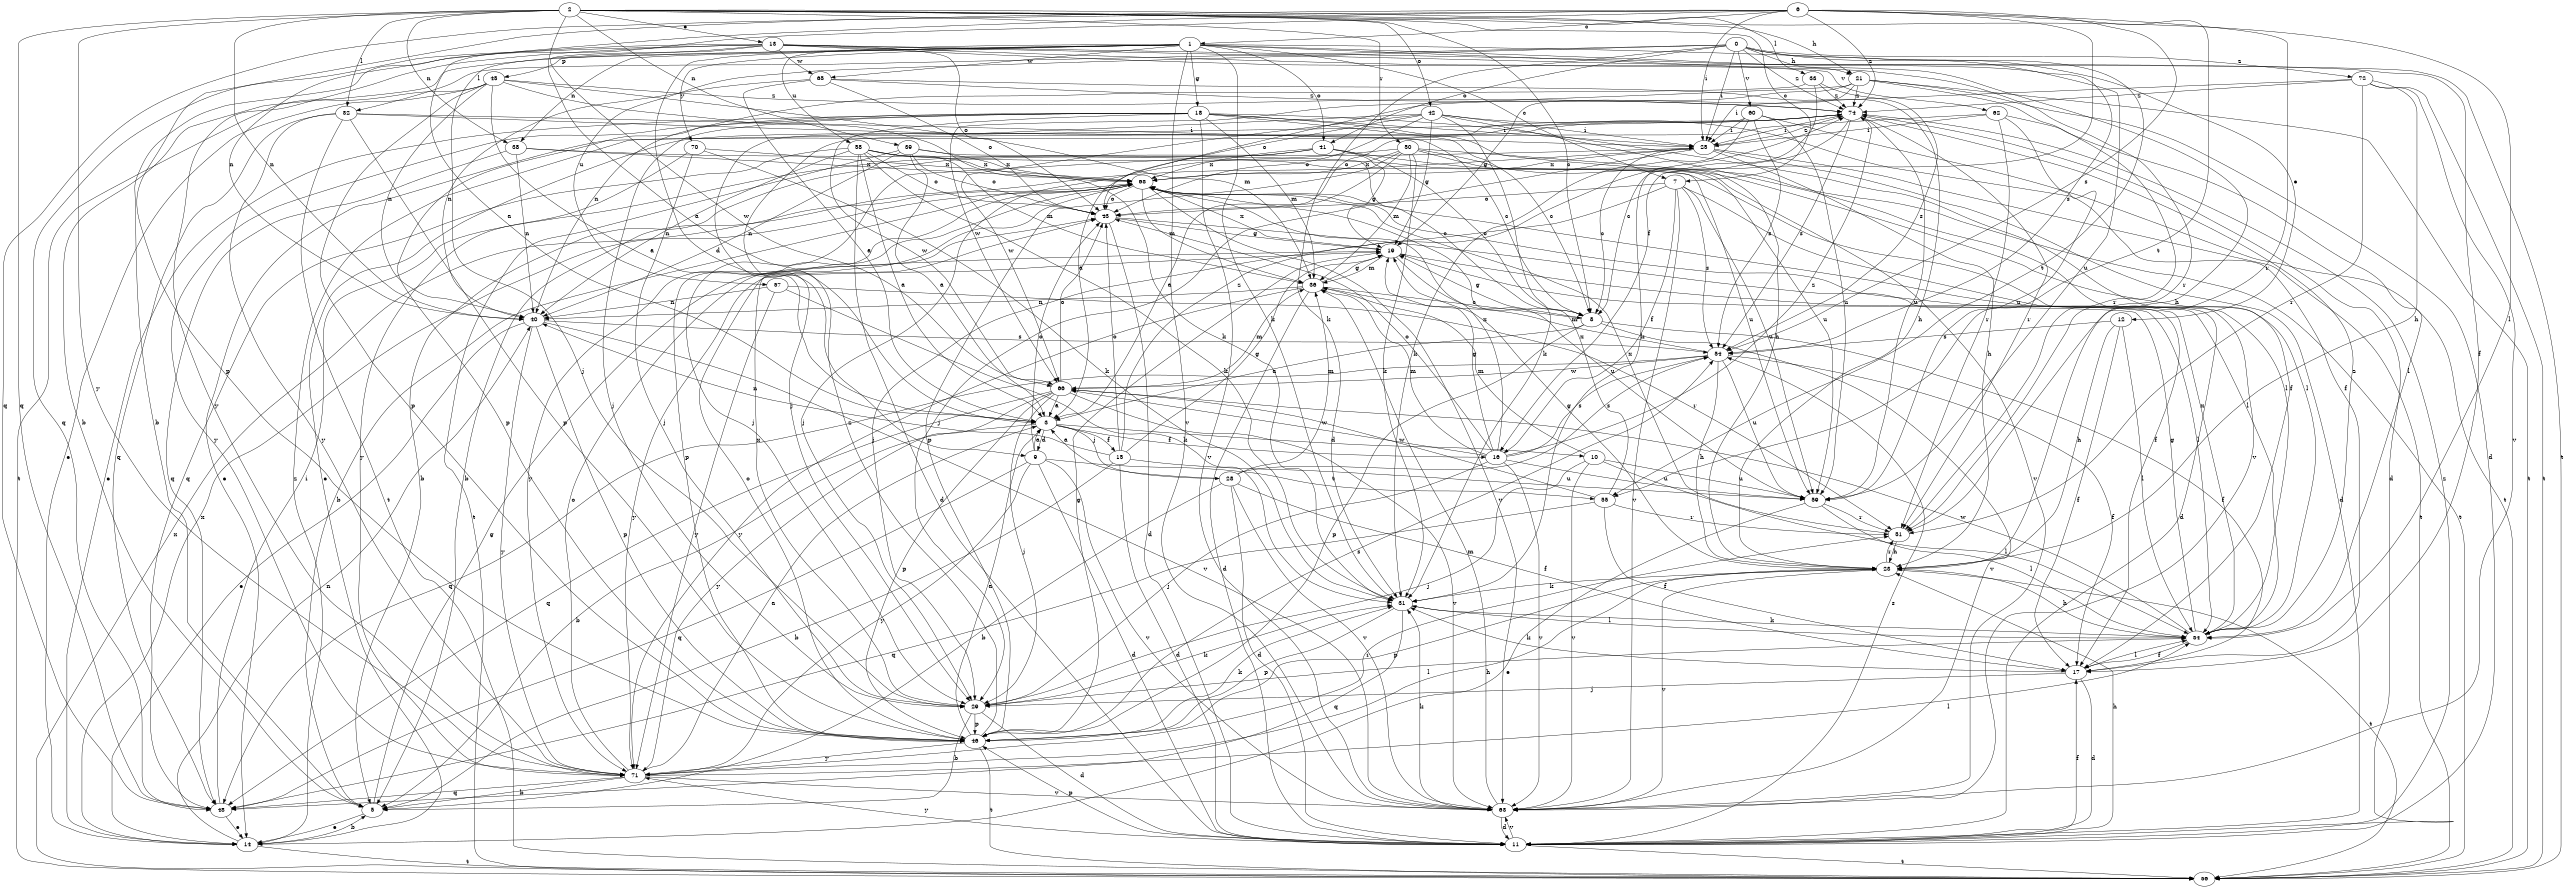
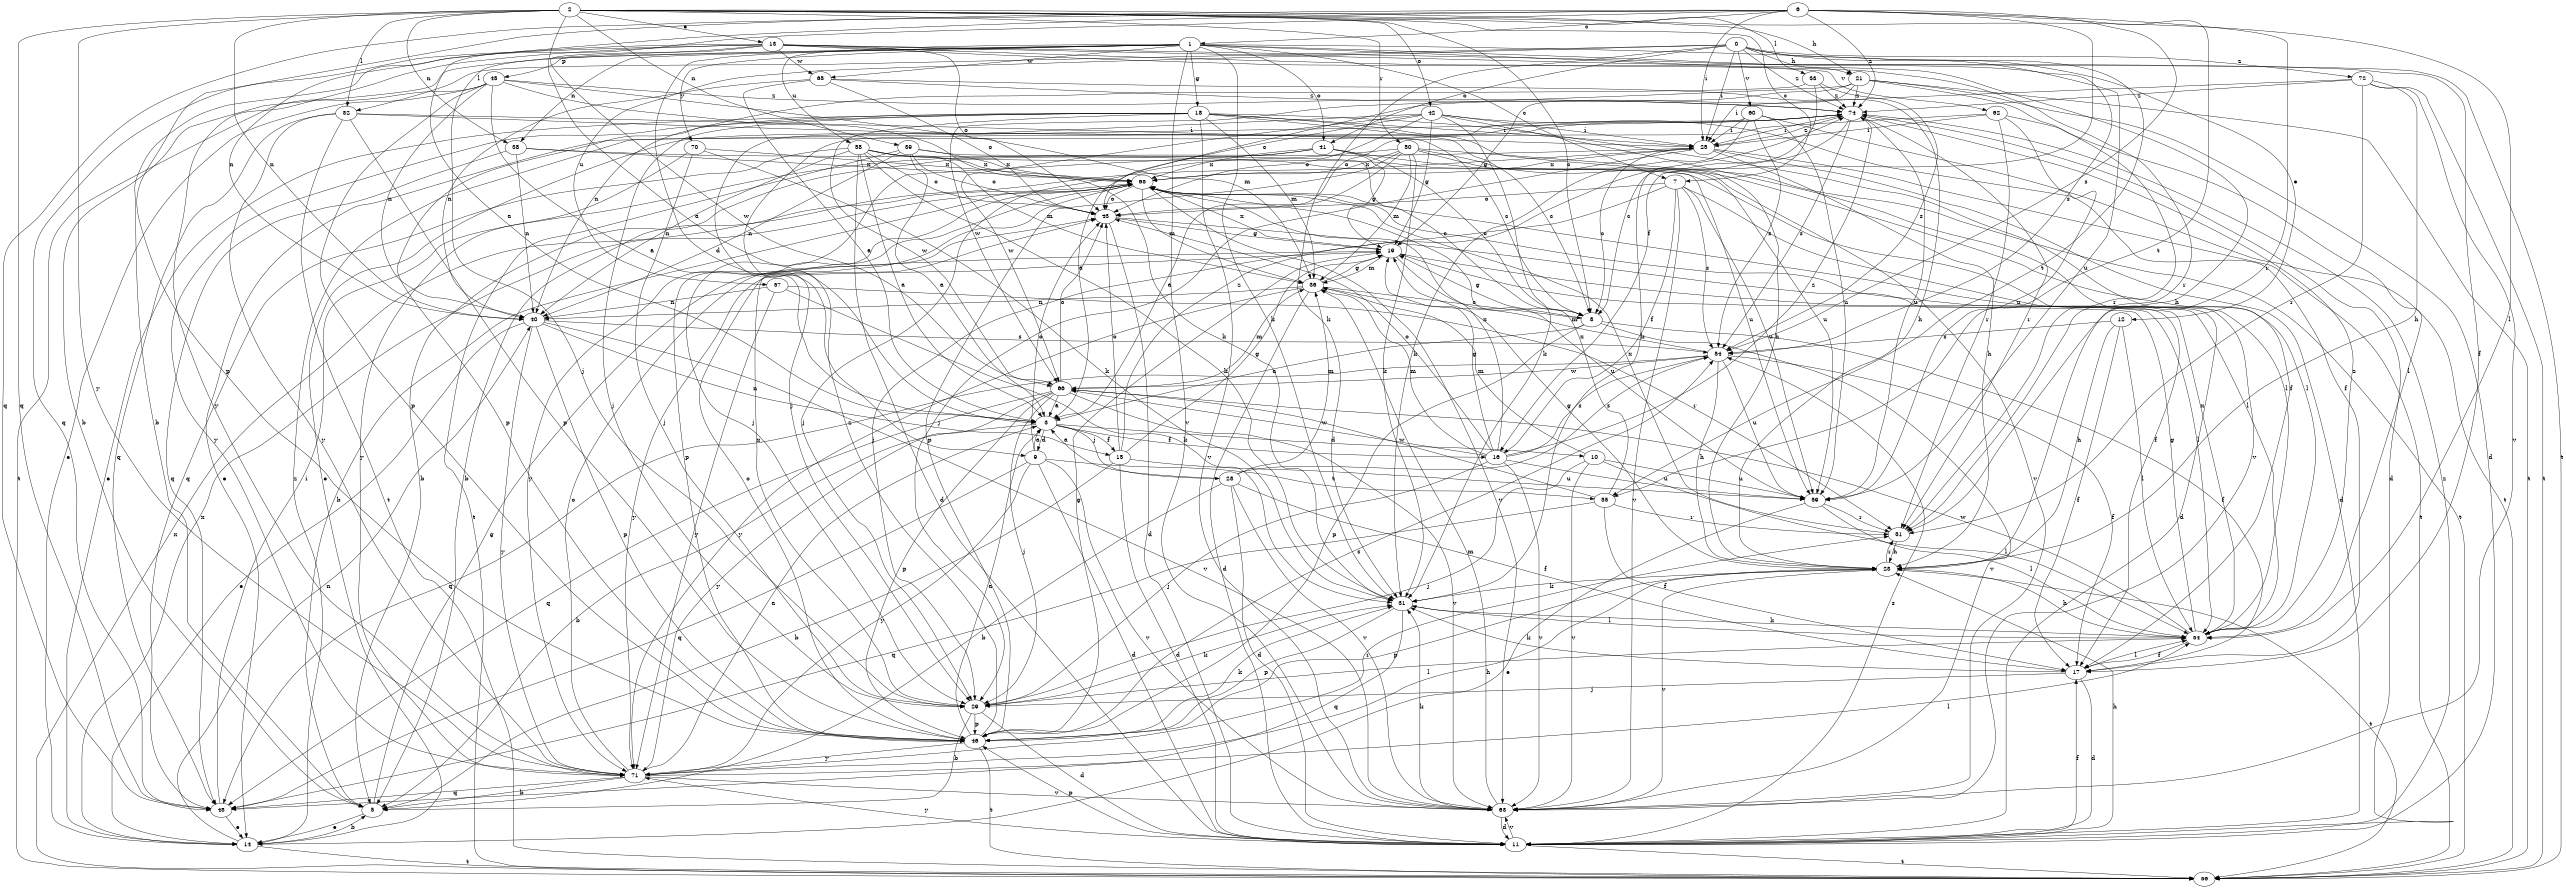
(852, 415) -> (820, 409)
